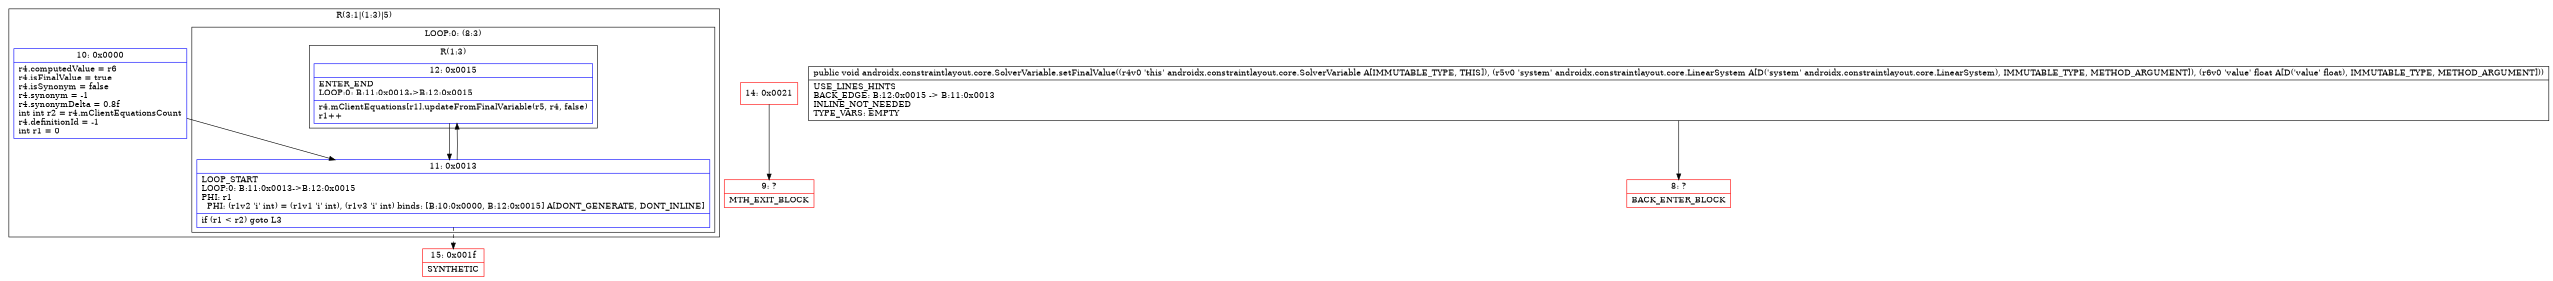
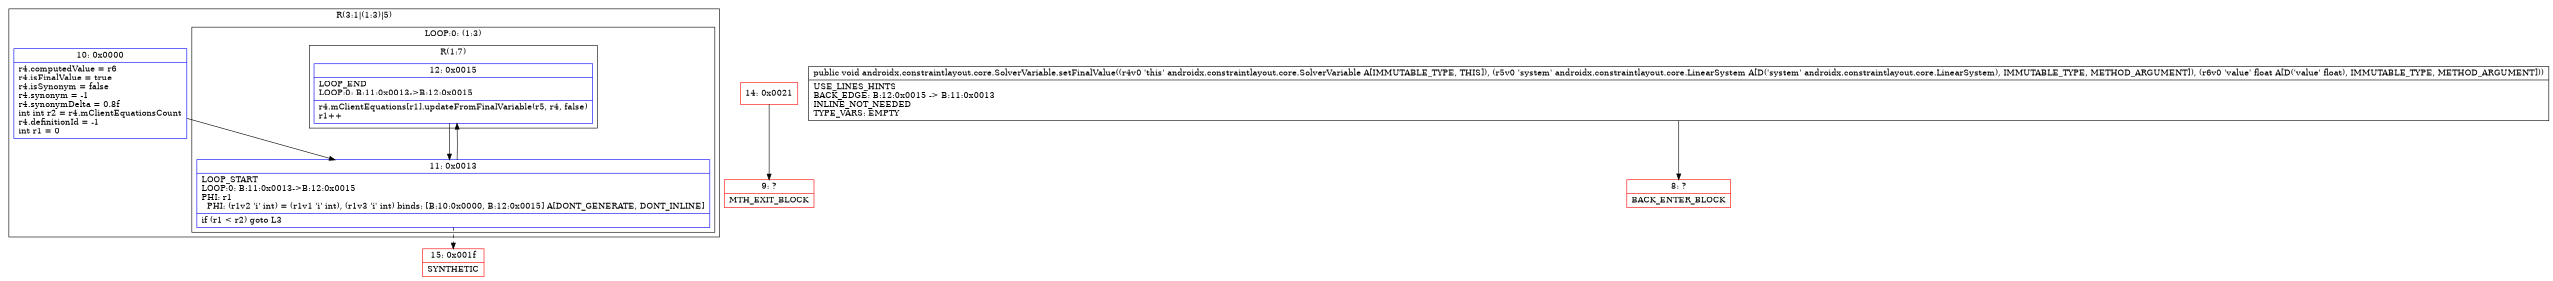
(453, 34) -> (453, 34)
(453, 52) -> (453, 52)
(346, 84) -> (343, 84)
